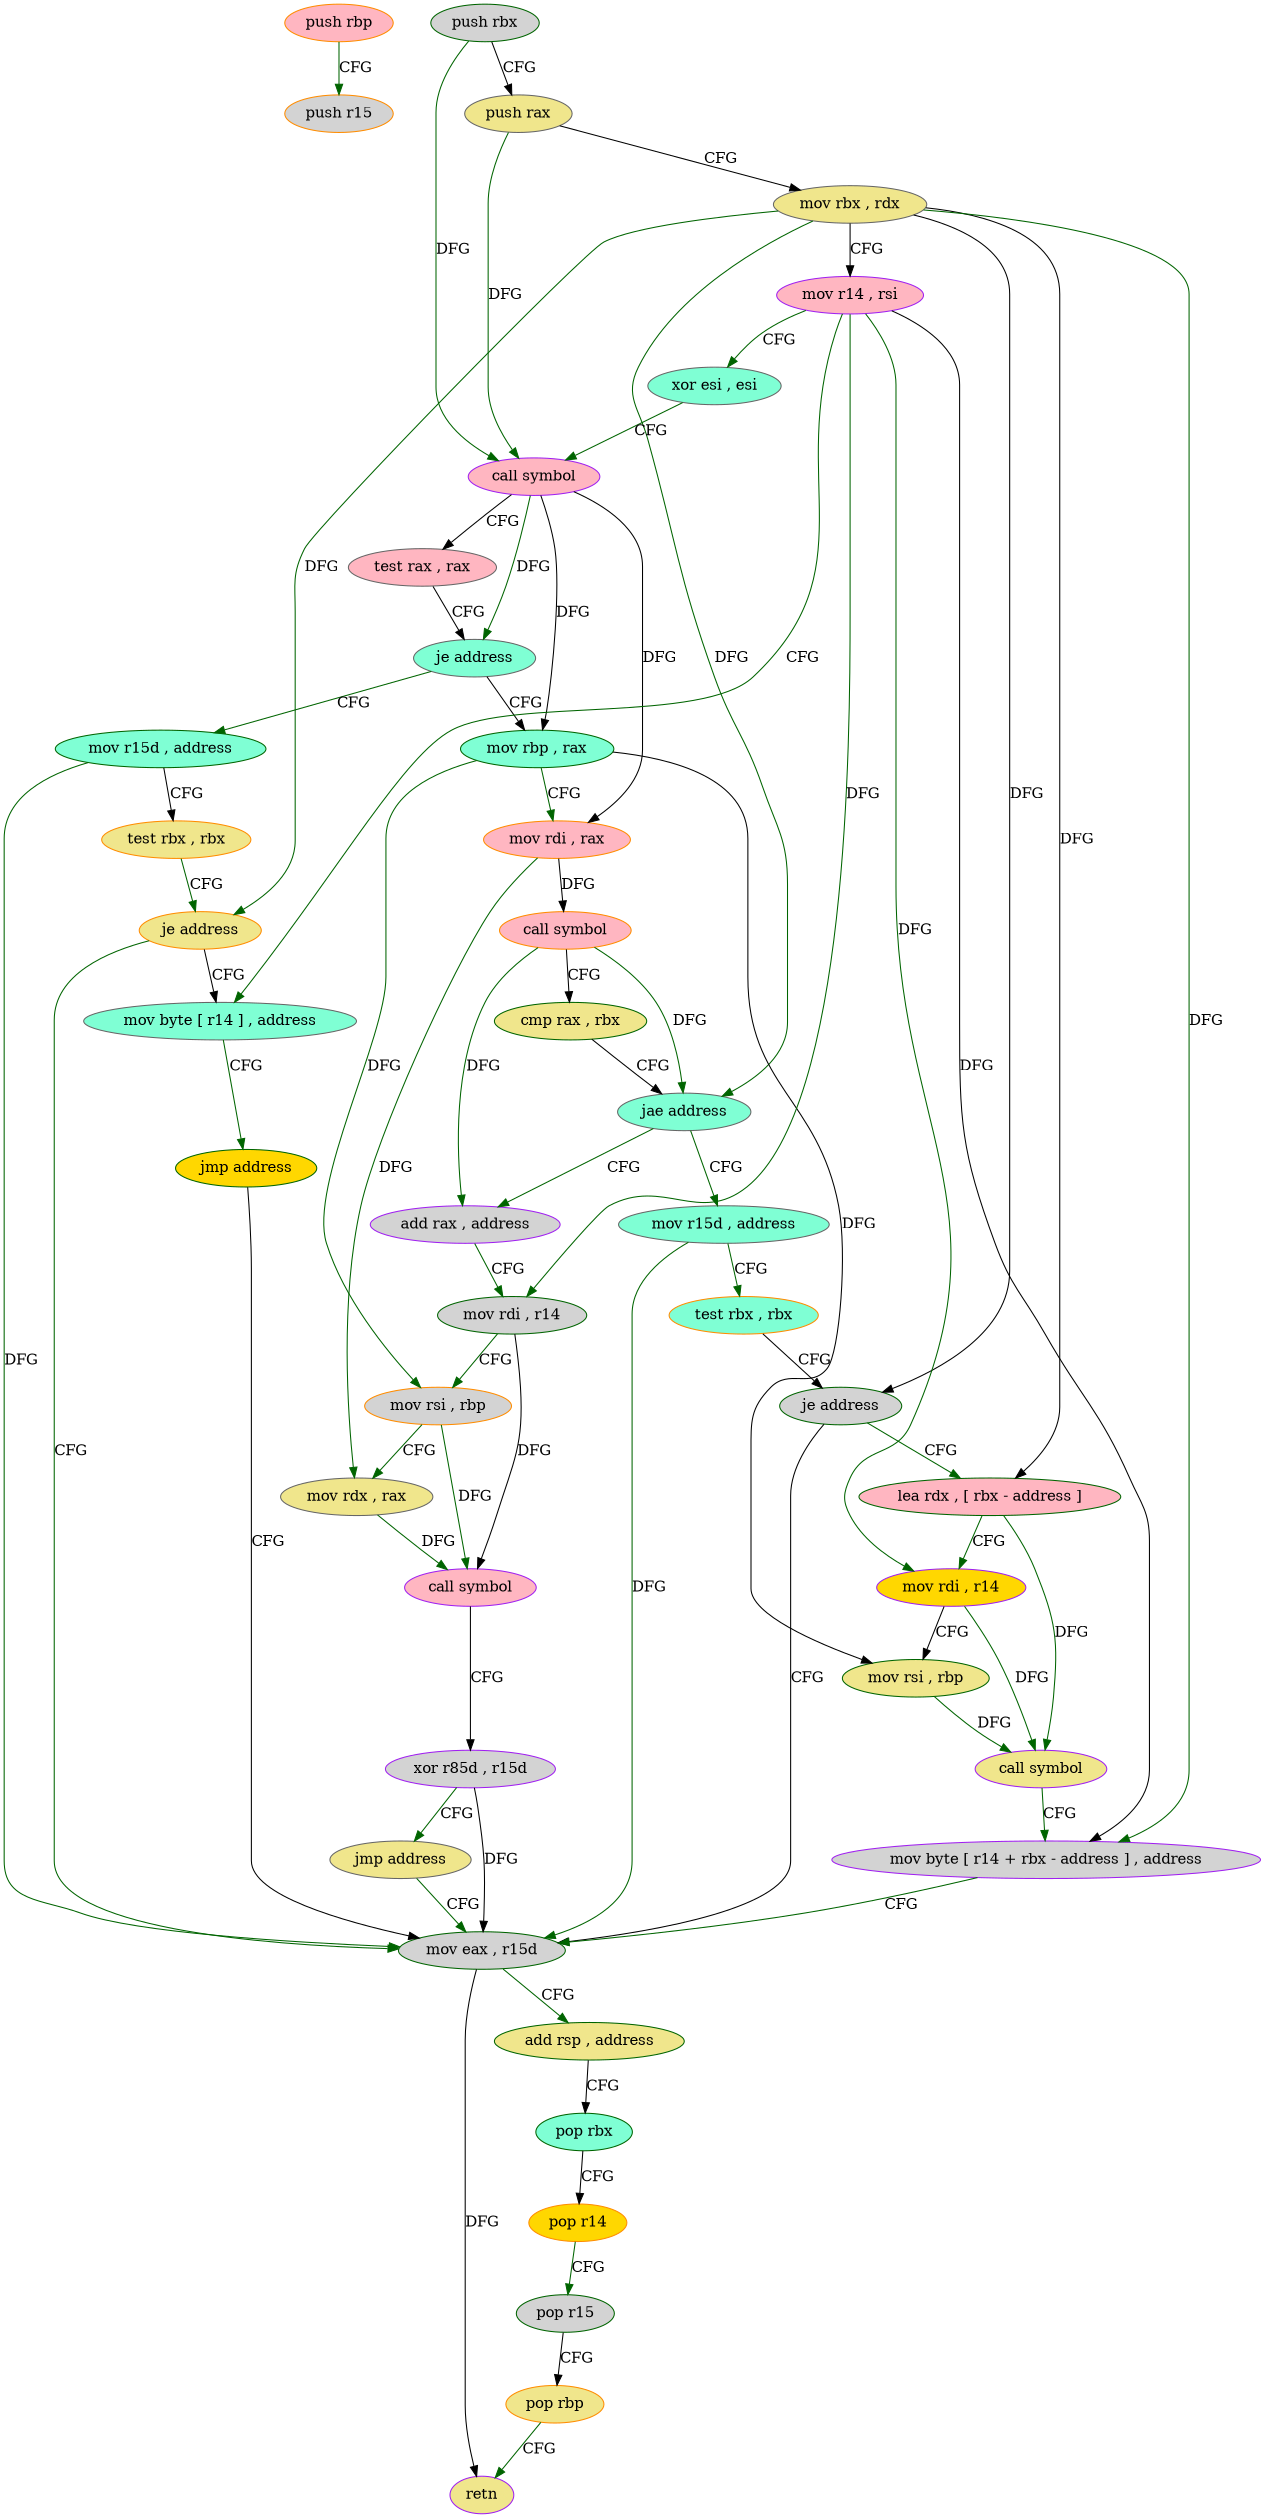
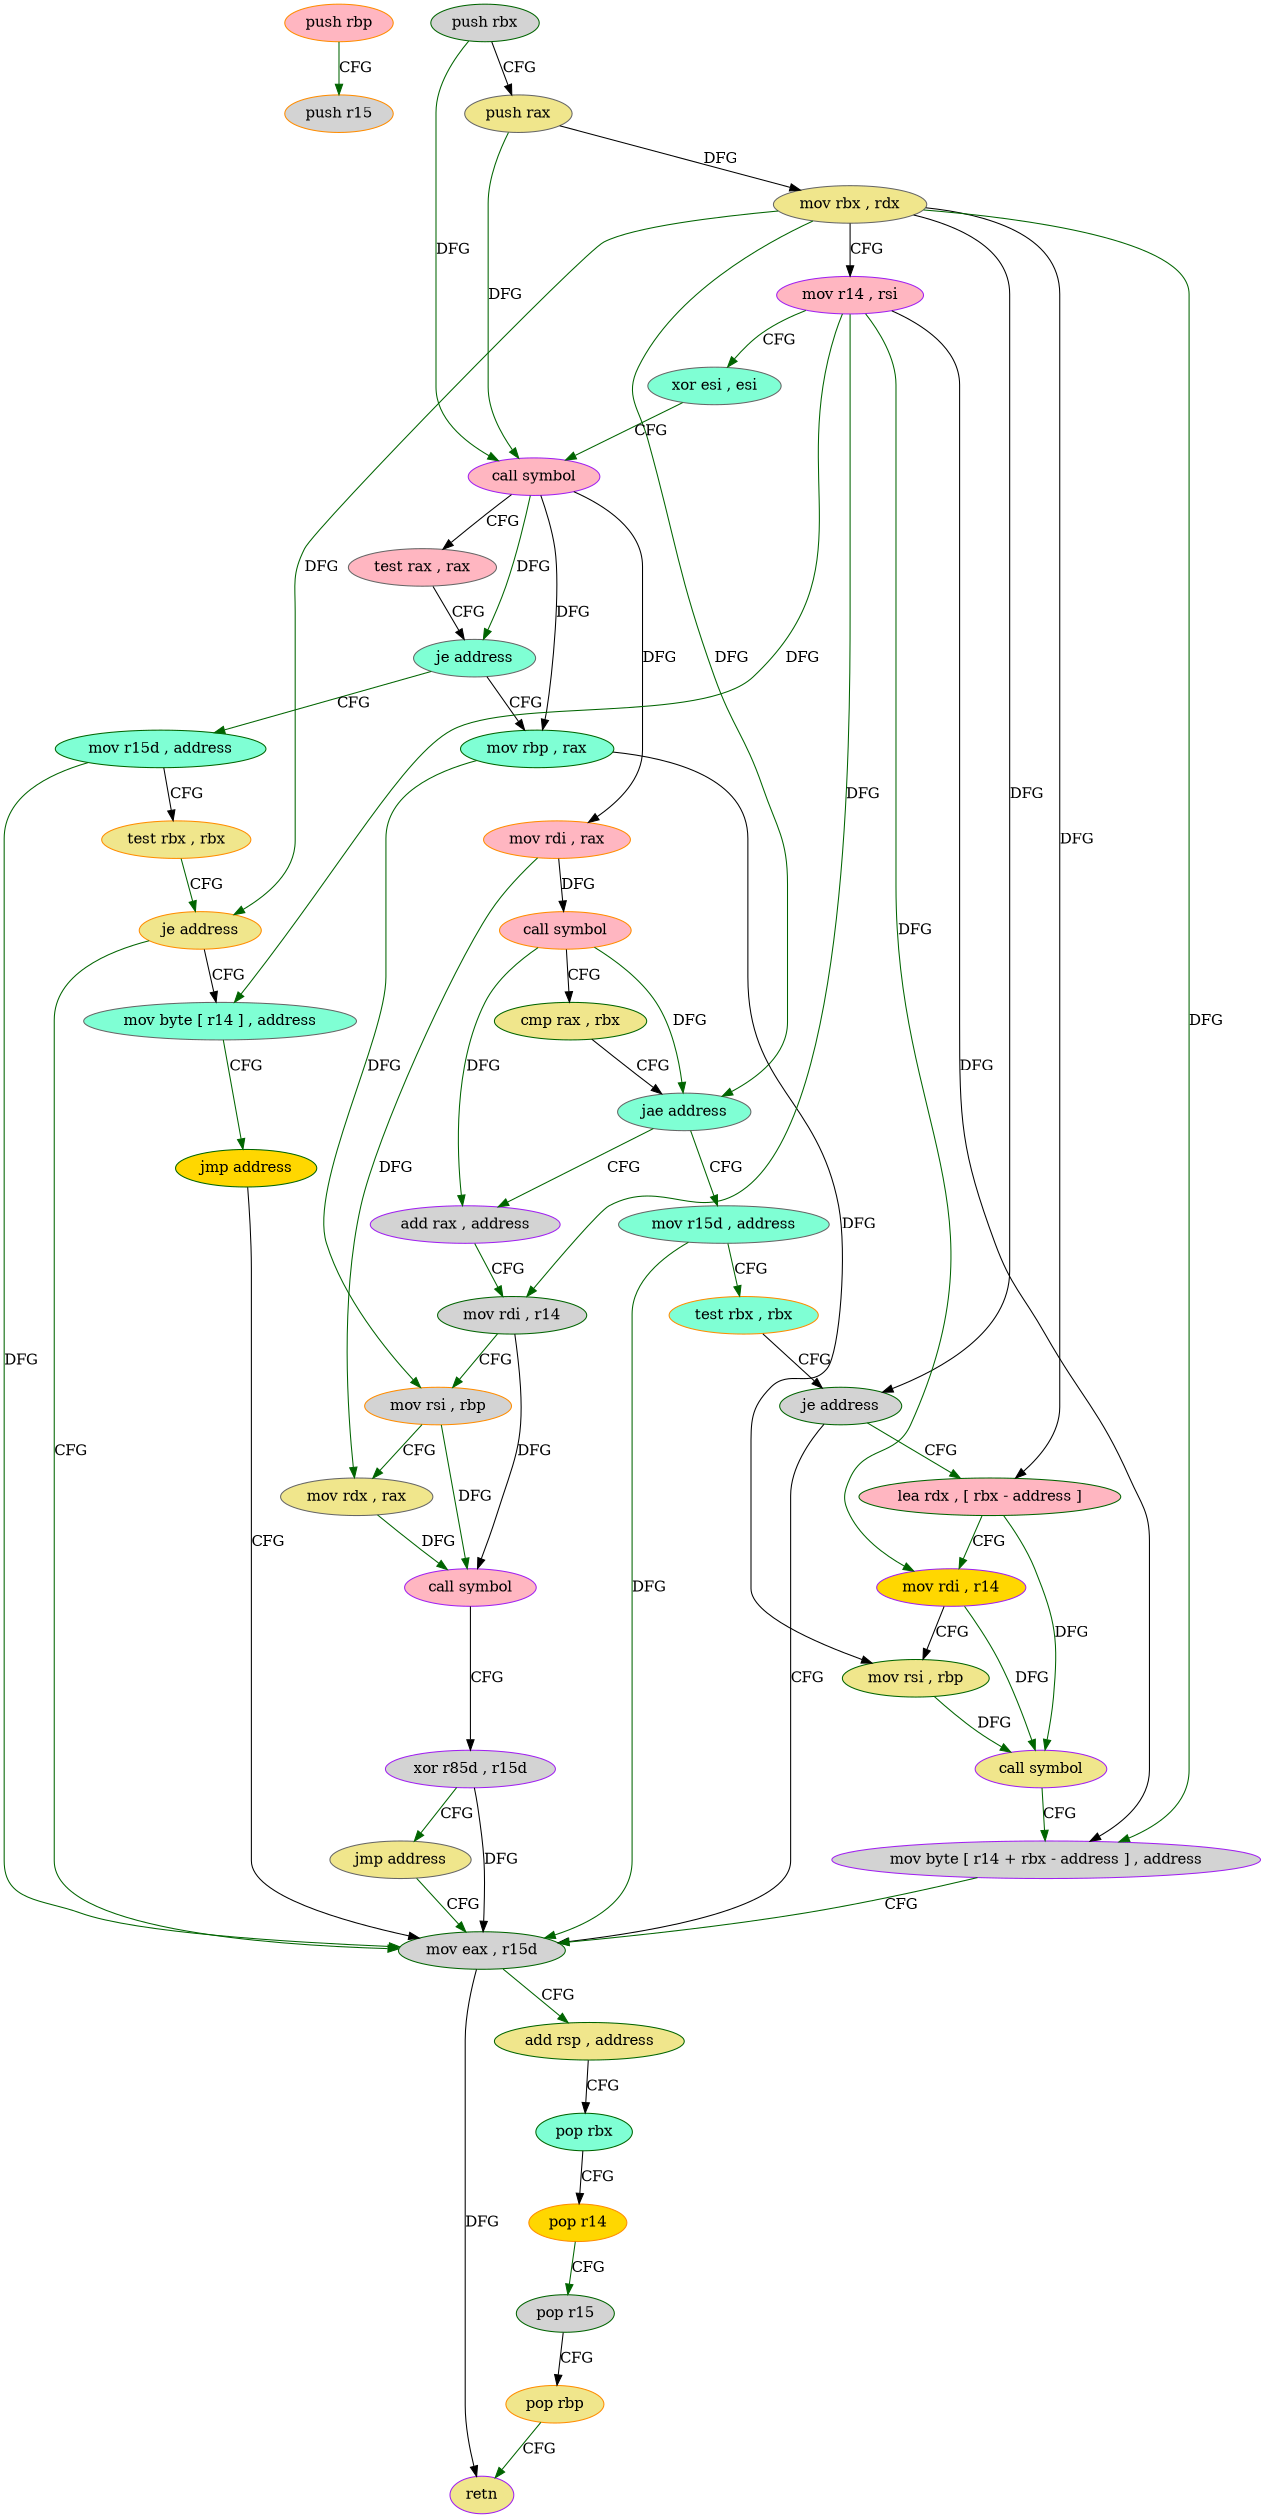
(721, 159) -> (721, 159)
(803, 658) -> (803, 658)
(546, 789) -> none
